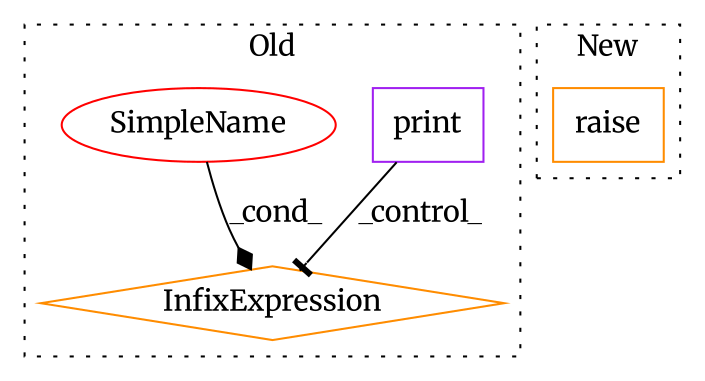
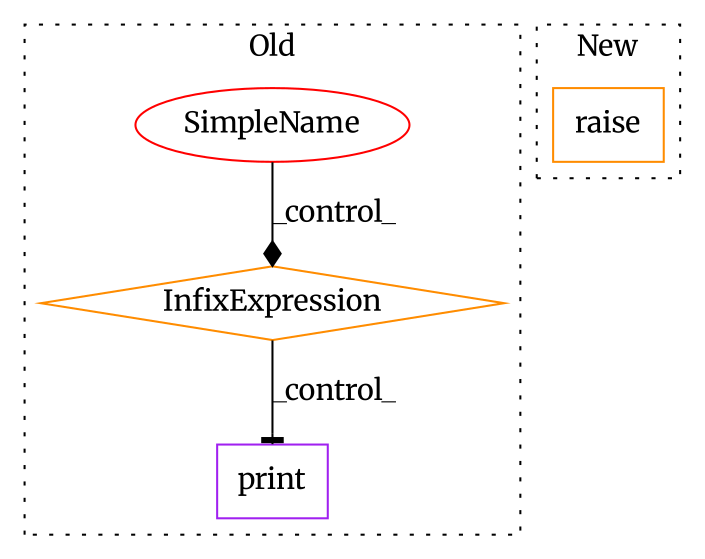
(352, 212) -> (272, 387)
(277, 214) -> (335, 214)
